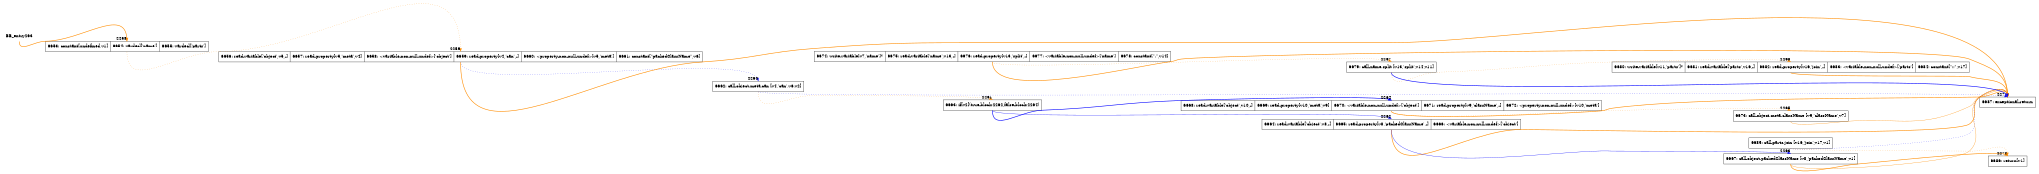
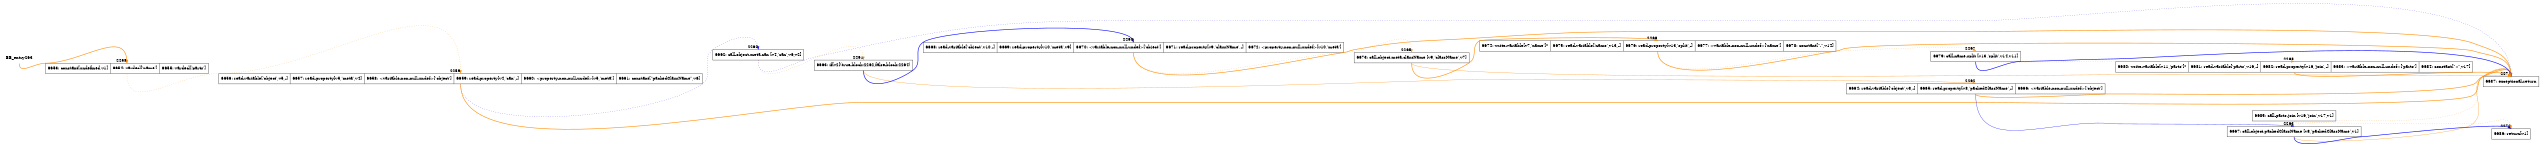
none -> (1520, 39)
(1191, 115) -> (1417, 81)
(1916, 143) -> (2416, 120)
(1896, 160) -> (2400, 133)
